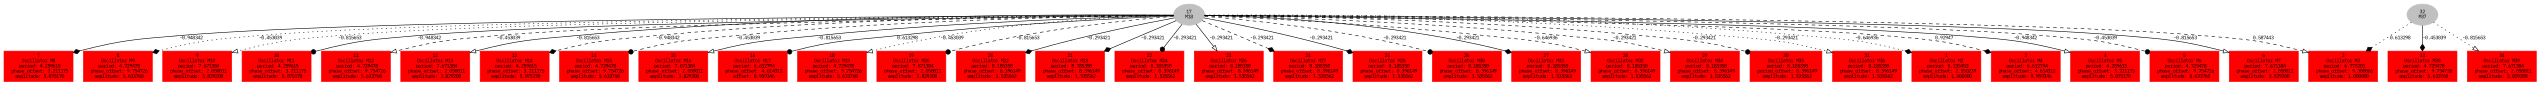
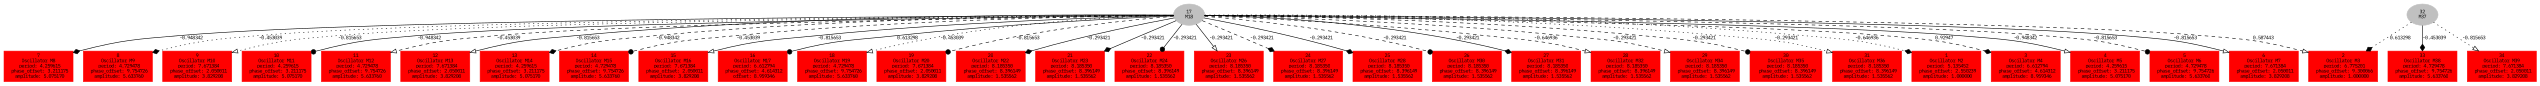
(2107, 38) -> (2107, 38)
(1786, 71) -> (1786, 71)
